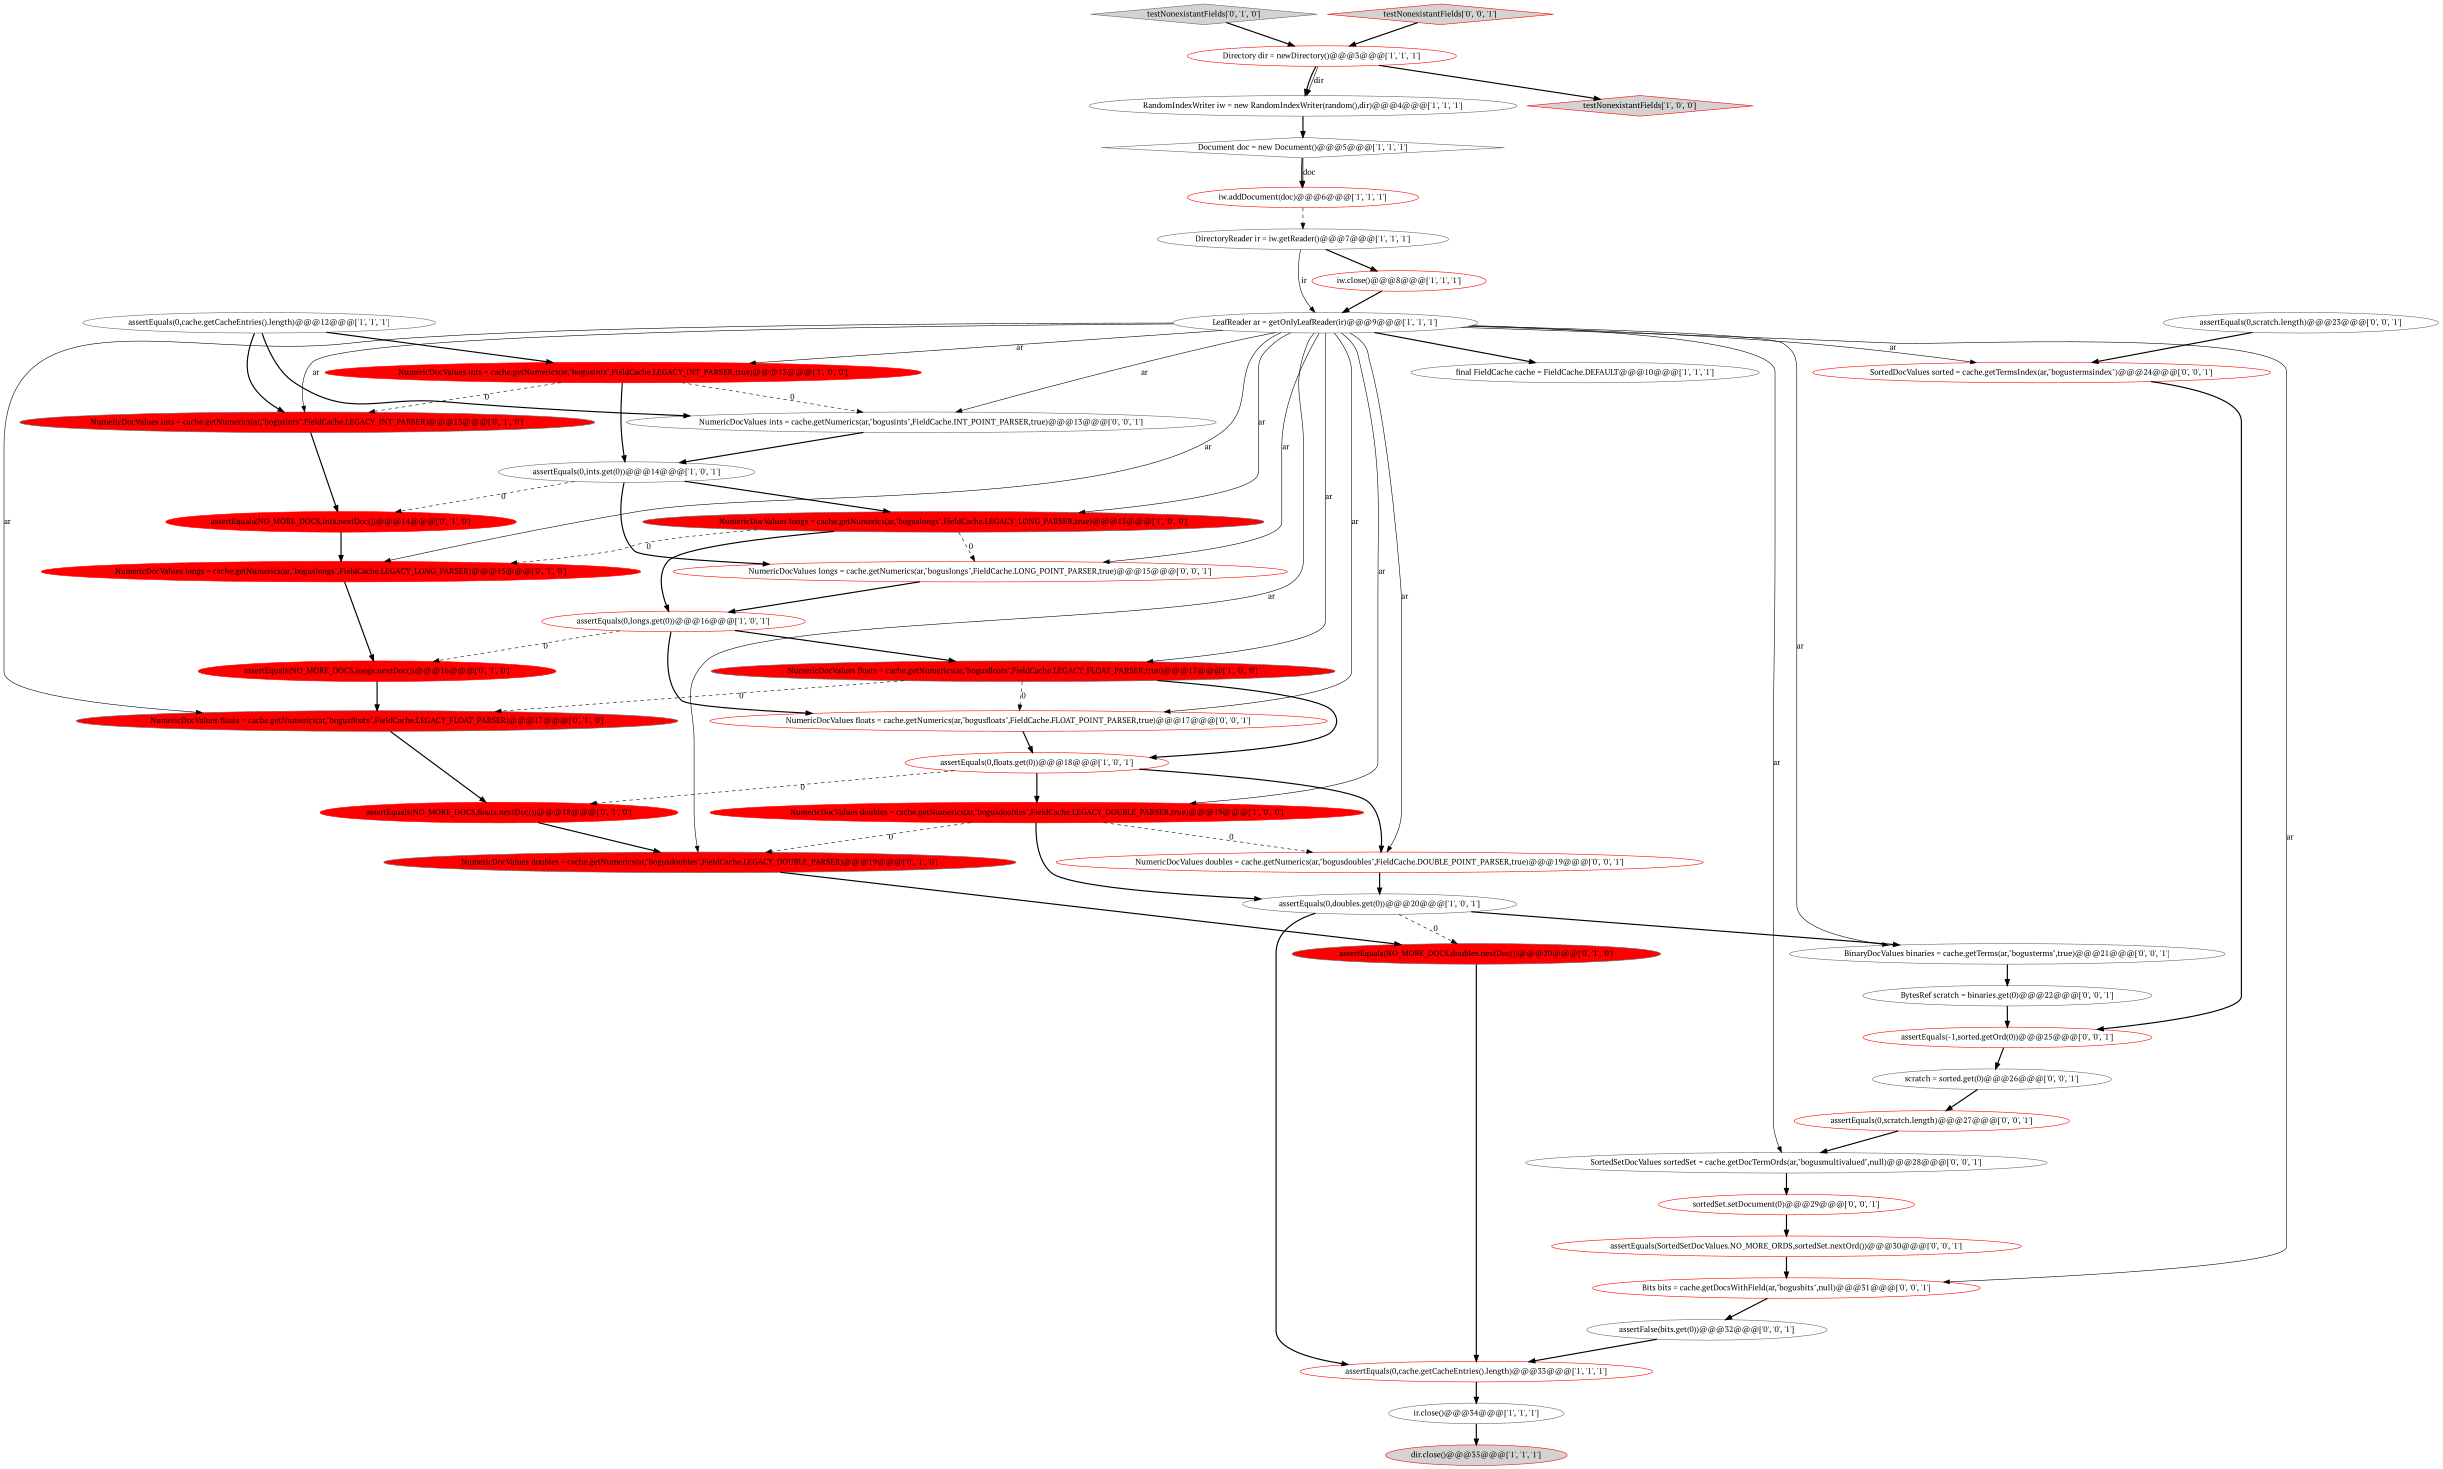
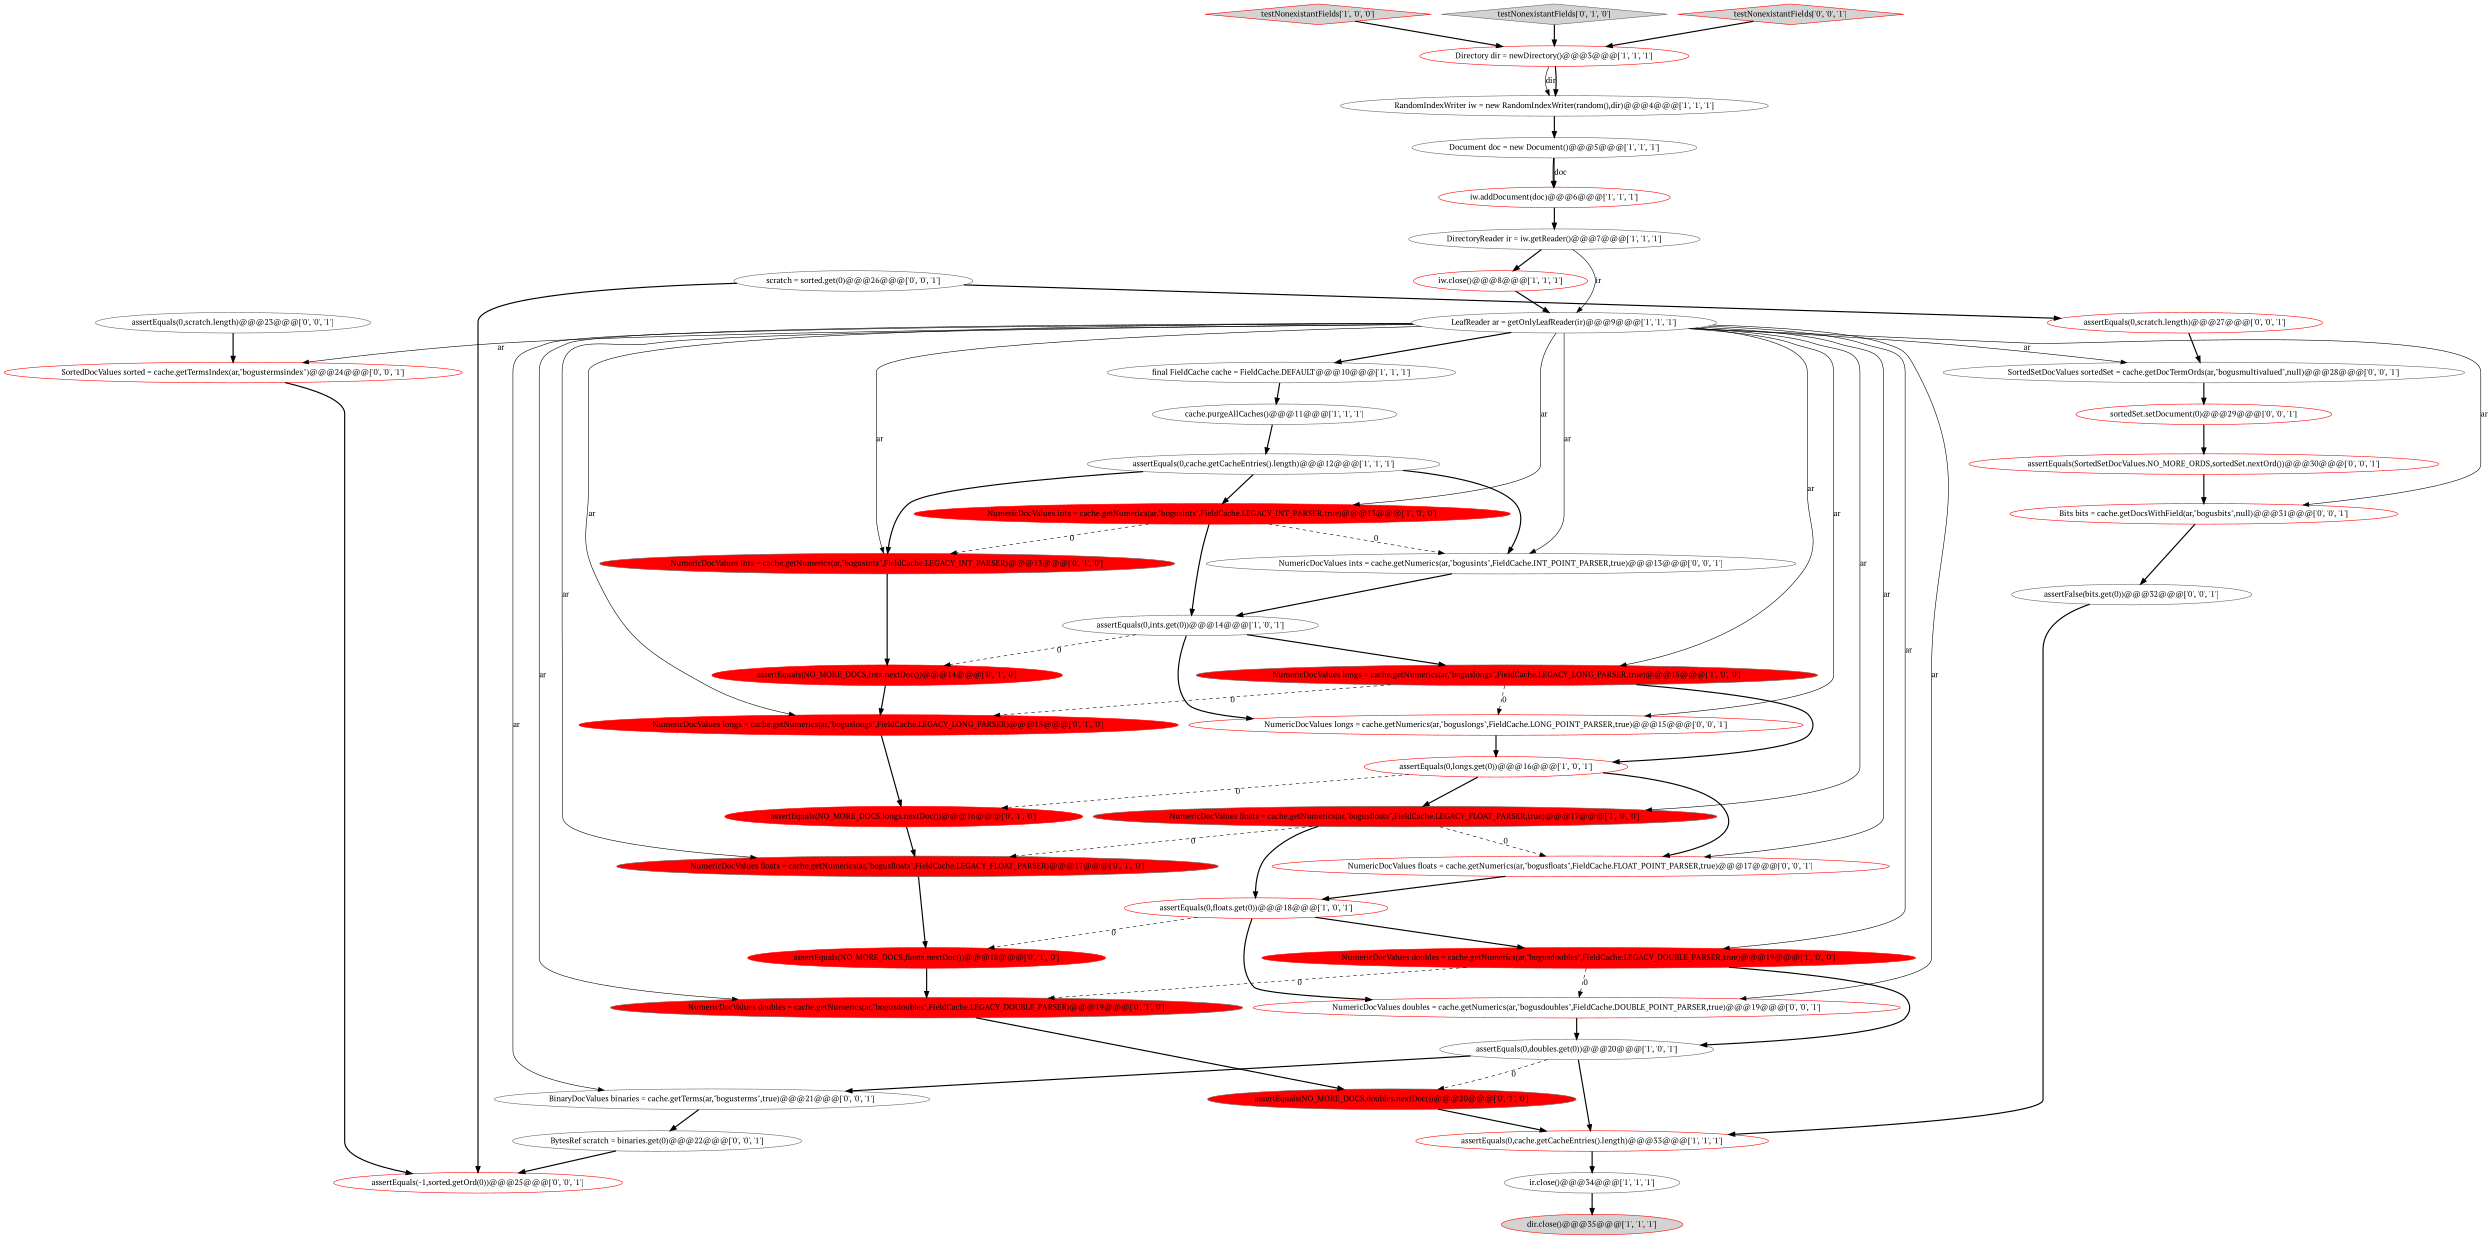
(1487, 82) -> (1426, 33)
(1303, 148) -> (1554, 148)
(1303, 215) -> (1554, 215)
none -> (1275, 414)
(2001, 1056) -> (478, 611)
